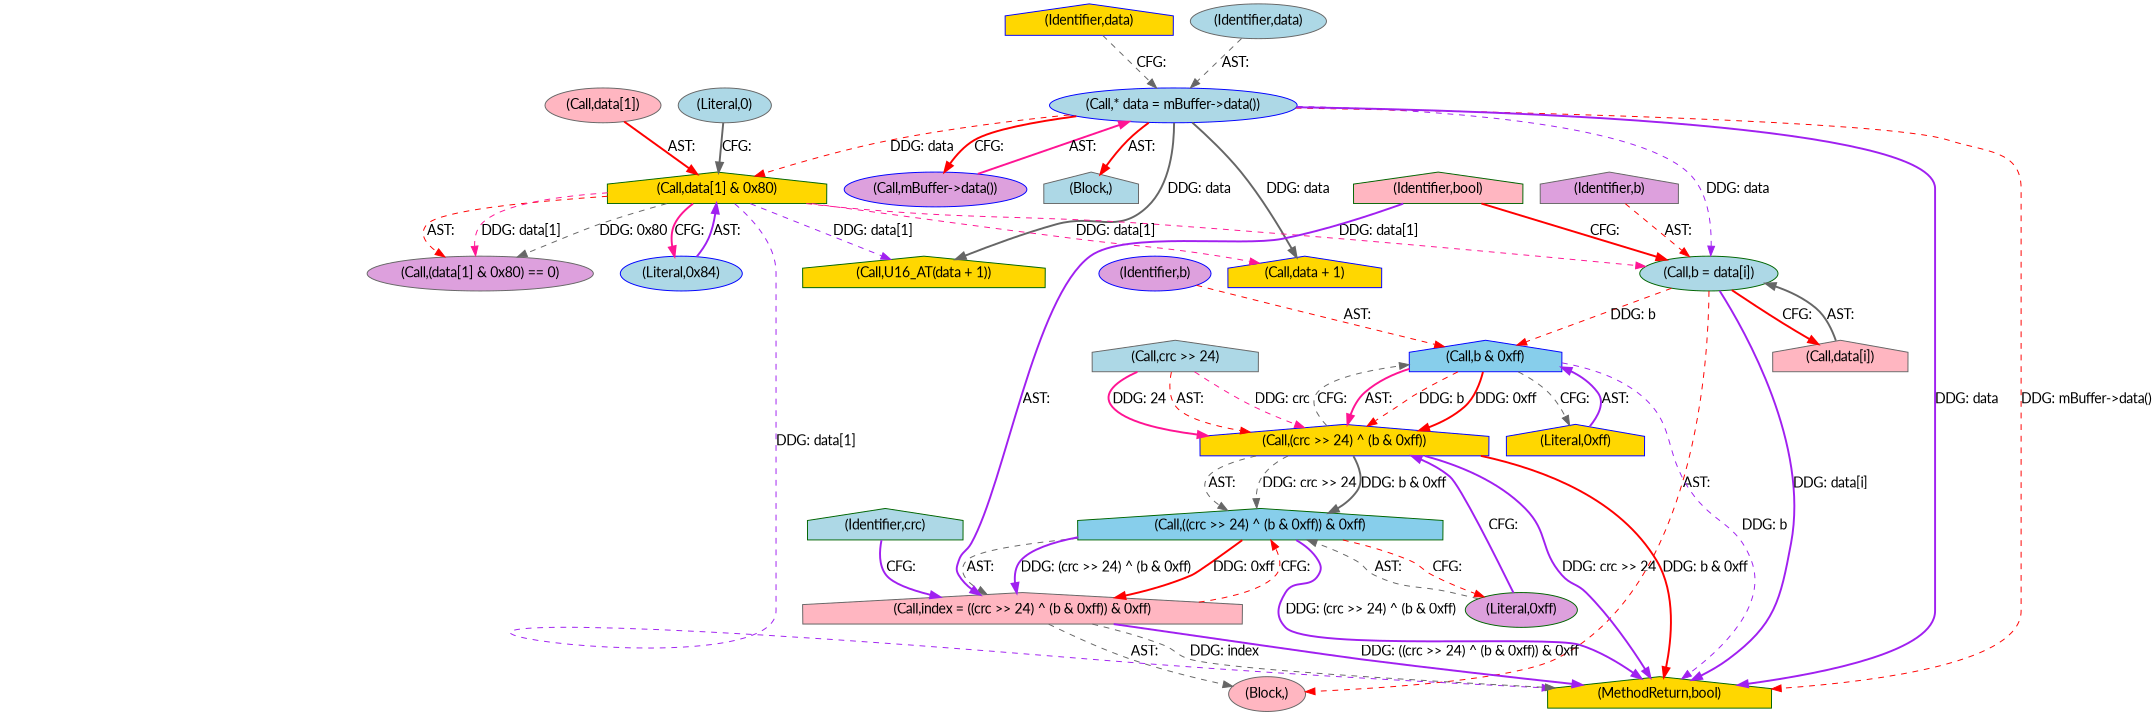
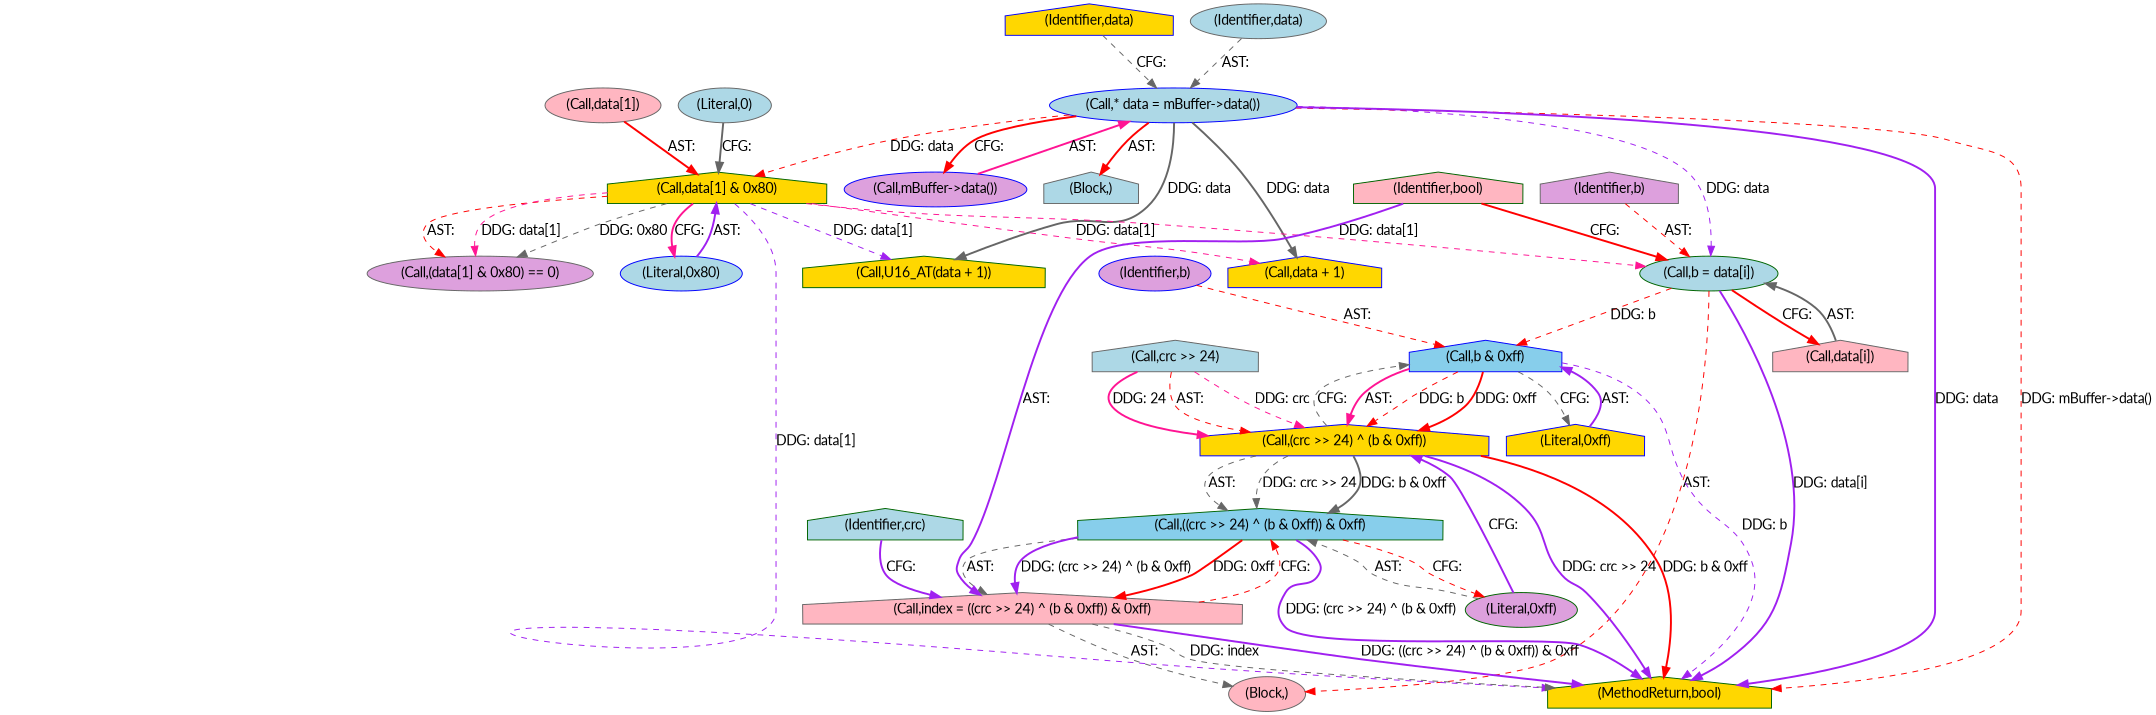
(681, 274) -> (681, 274)
